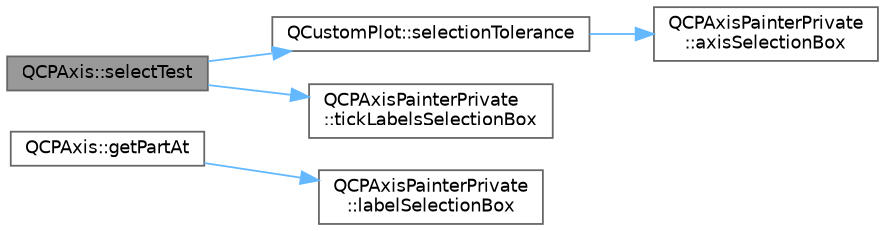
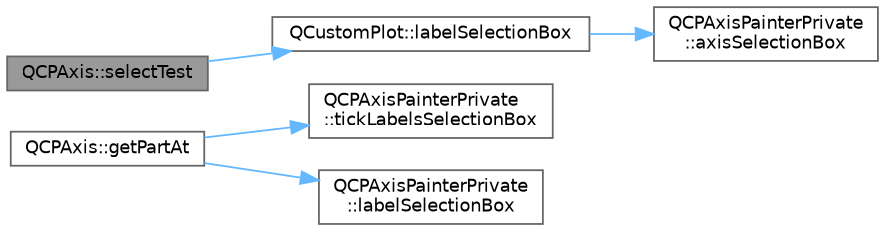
(431, 34) -> (431, 34)
(249, 90) -> (248, 132)
